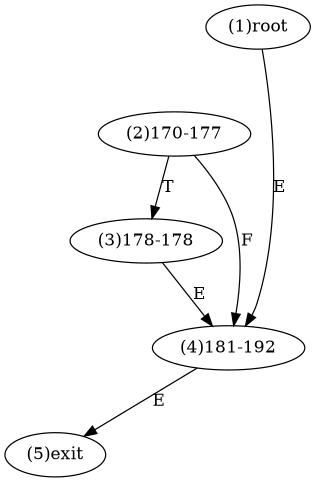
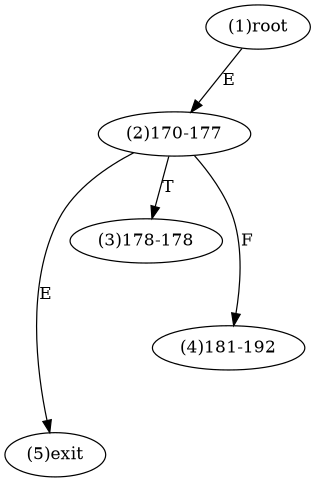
(273, 183) -> (220, 76)
(183, 289) -> none
(146, 399) -> (42, 268)
